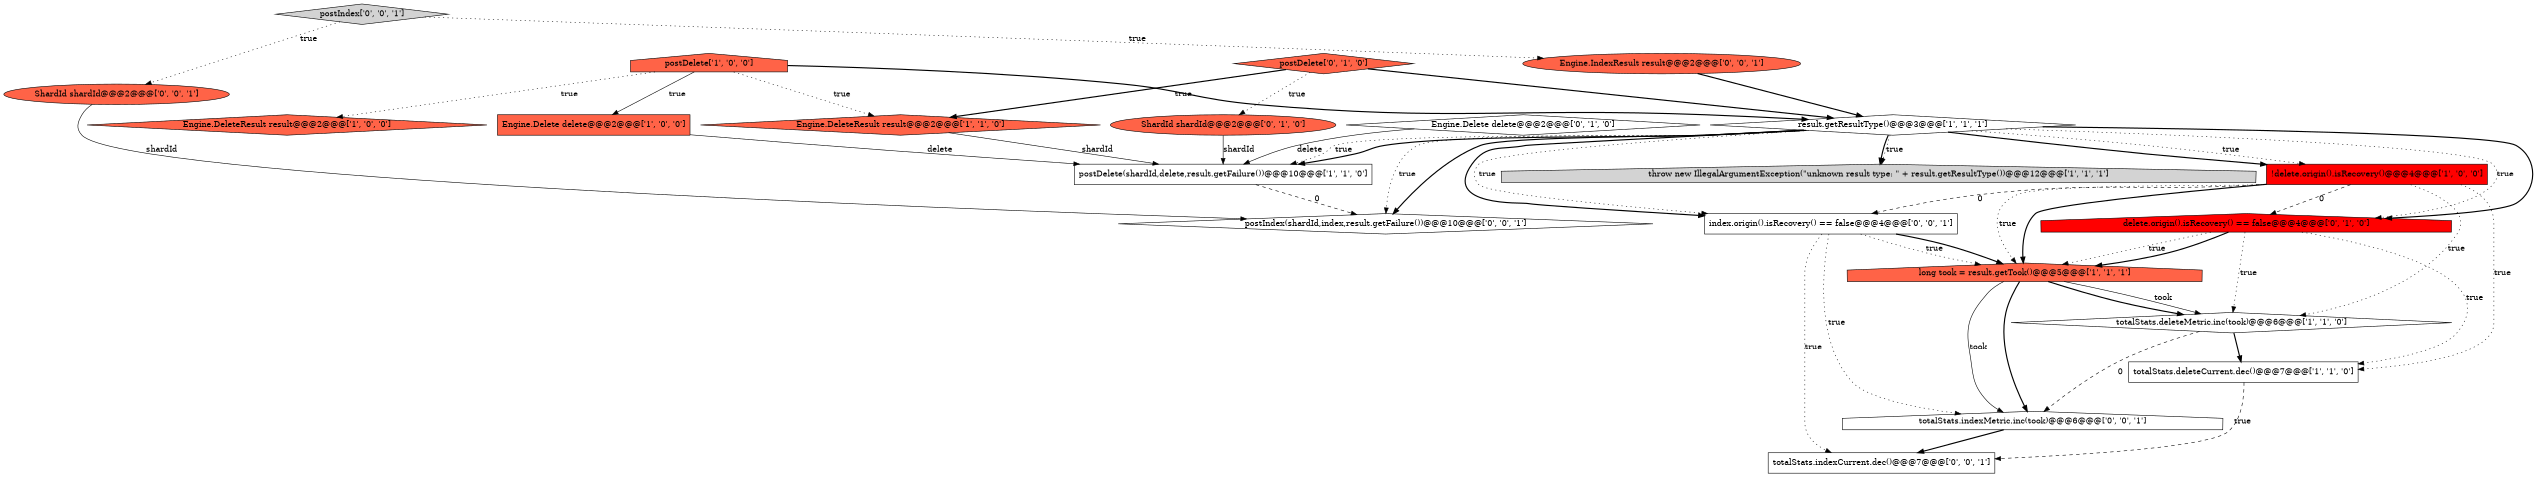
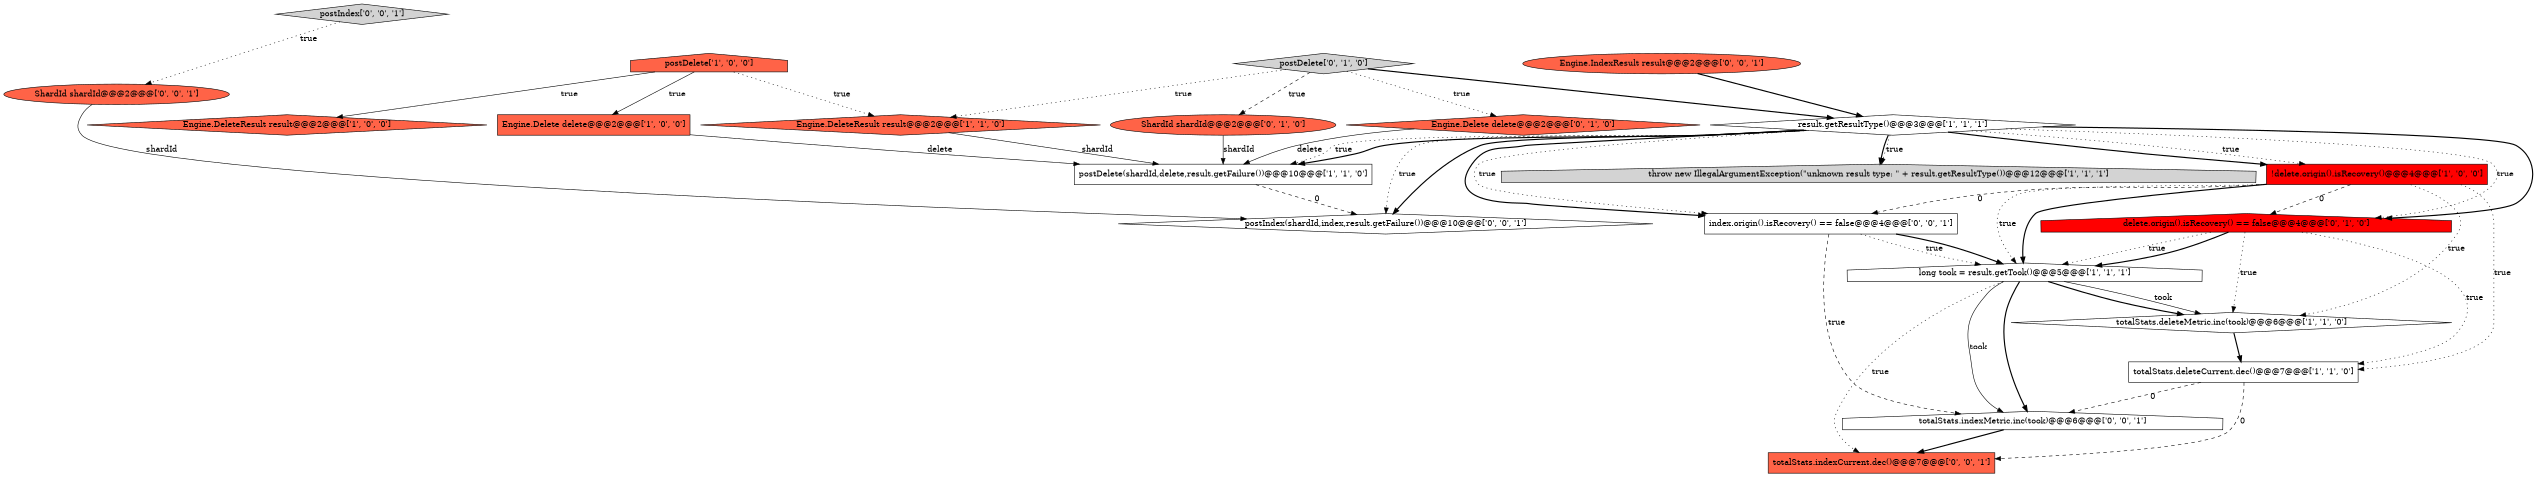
(981, 37) -> none
(1324, 64) -> (1324, 64)
(1277, 92) -> (1277, 92)
(1121, 93) -> (1121, 93)
none -> (1419, 93)
(499, 94) -> (499, 94)
(1294, 107) -> none
(1523, 125) -> (1523, 125)
(2025, 273) -> (2025, 273)
(1805, 344) -> (1890, 346)
(2120, 361) -> (2138, 397)
(1839, 363) -> (1839, 363)
(2243, 421) -> (2243, 421)
(1882, 463) -> (1882, 463)
